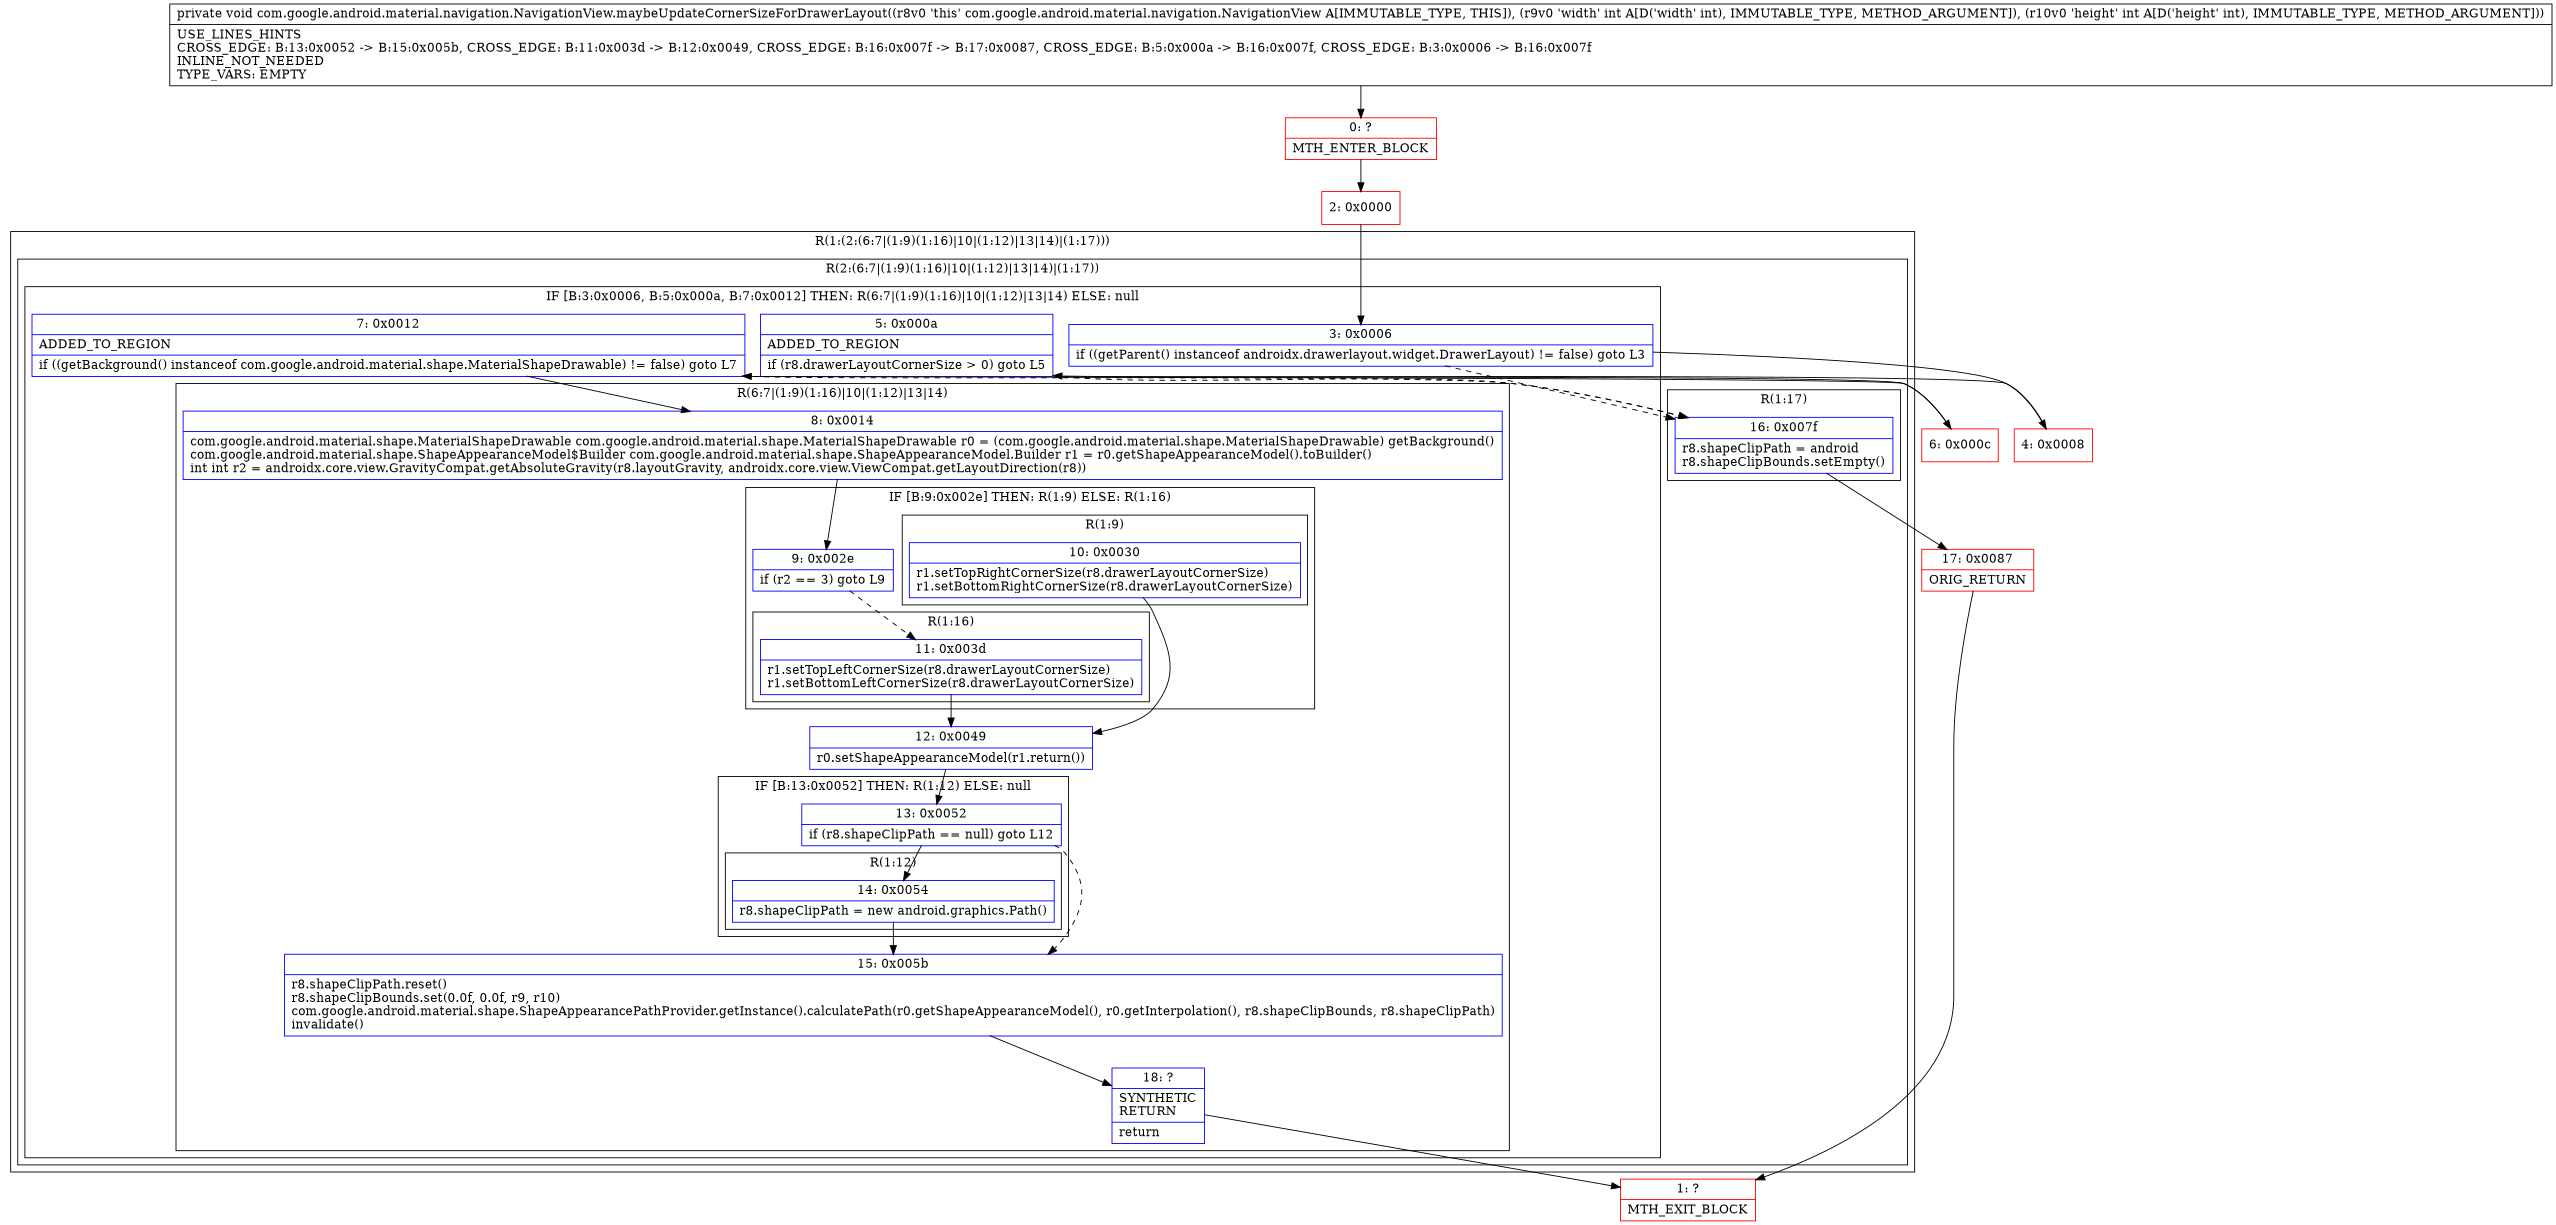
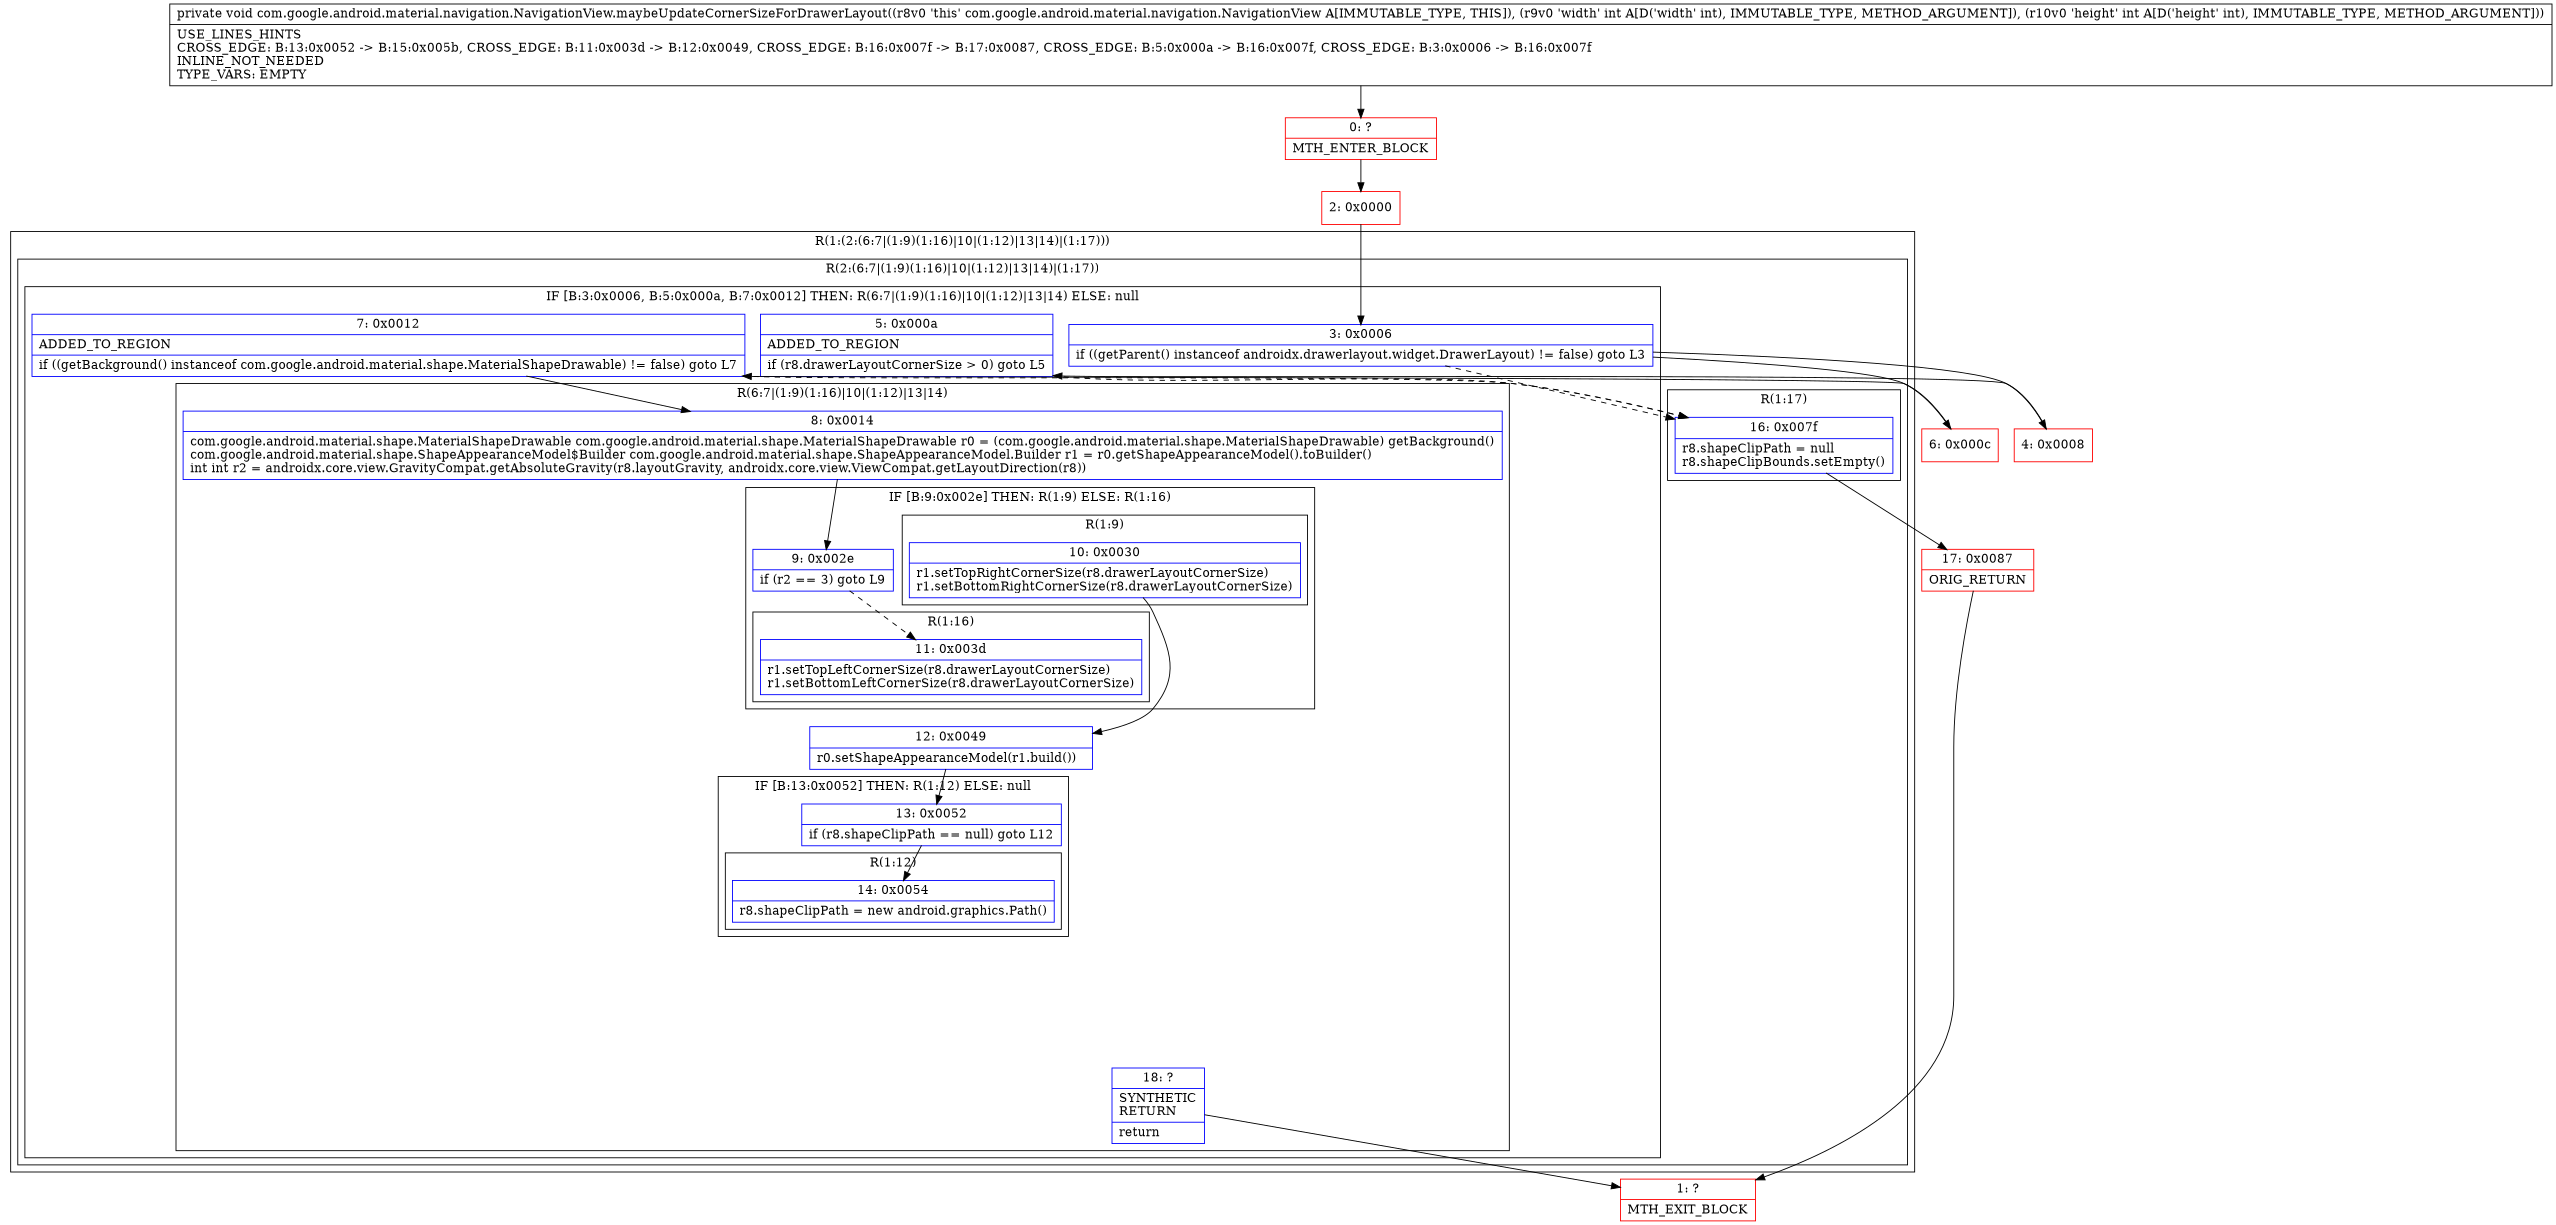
(1507, 377) -> (1807, 368)
(1771, 449) -> (1759, 449)
(951, 706) -> none
(951, 758) -> (947, 758)
(893, 995) -> none
